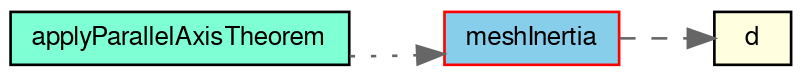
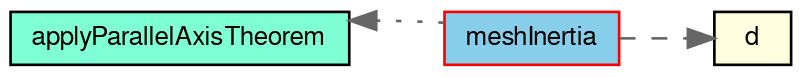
(383, 56) -> (410, 21)
